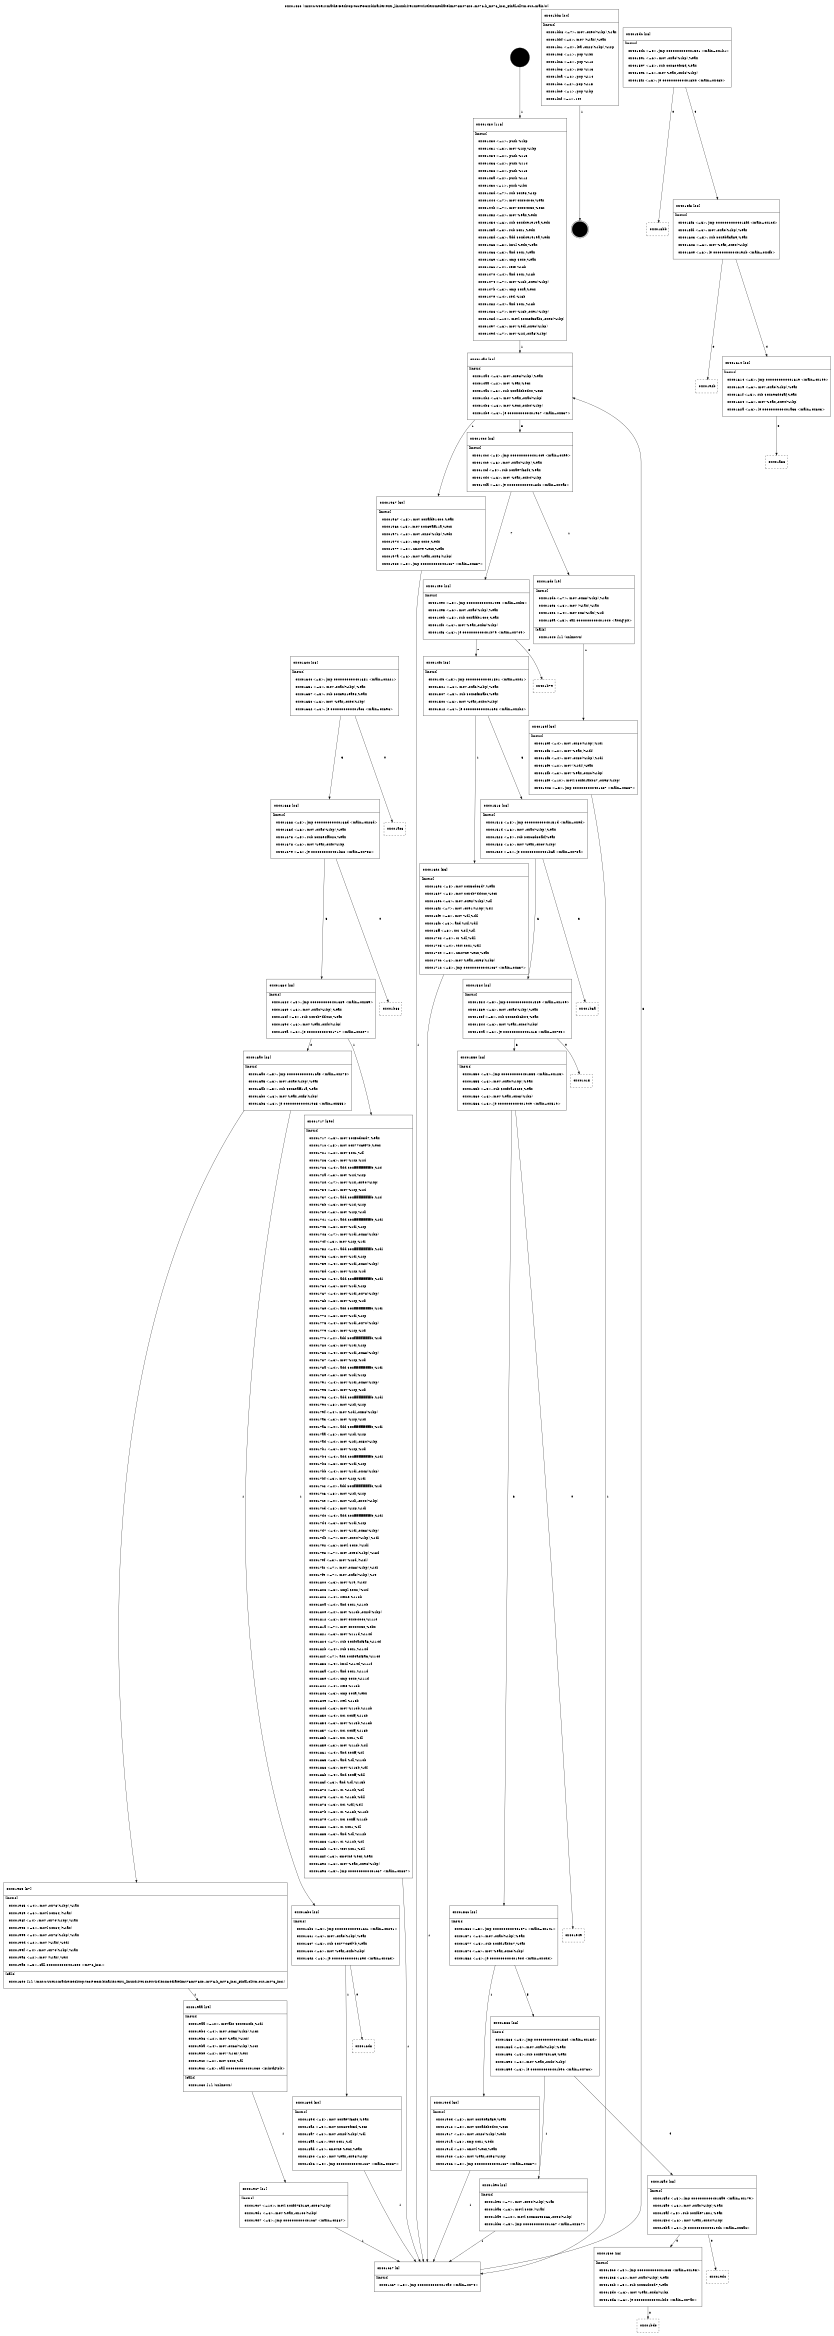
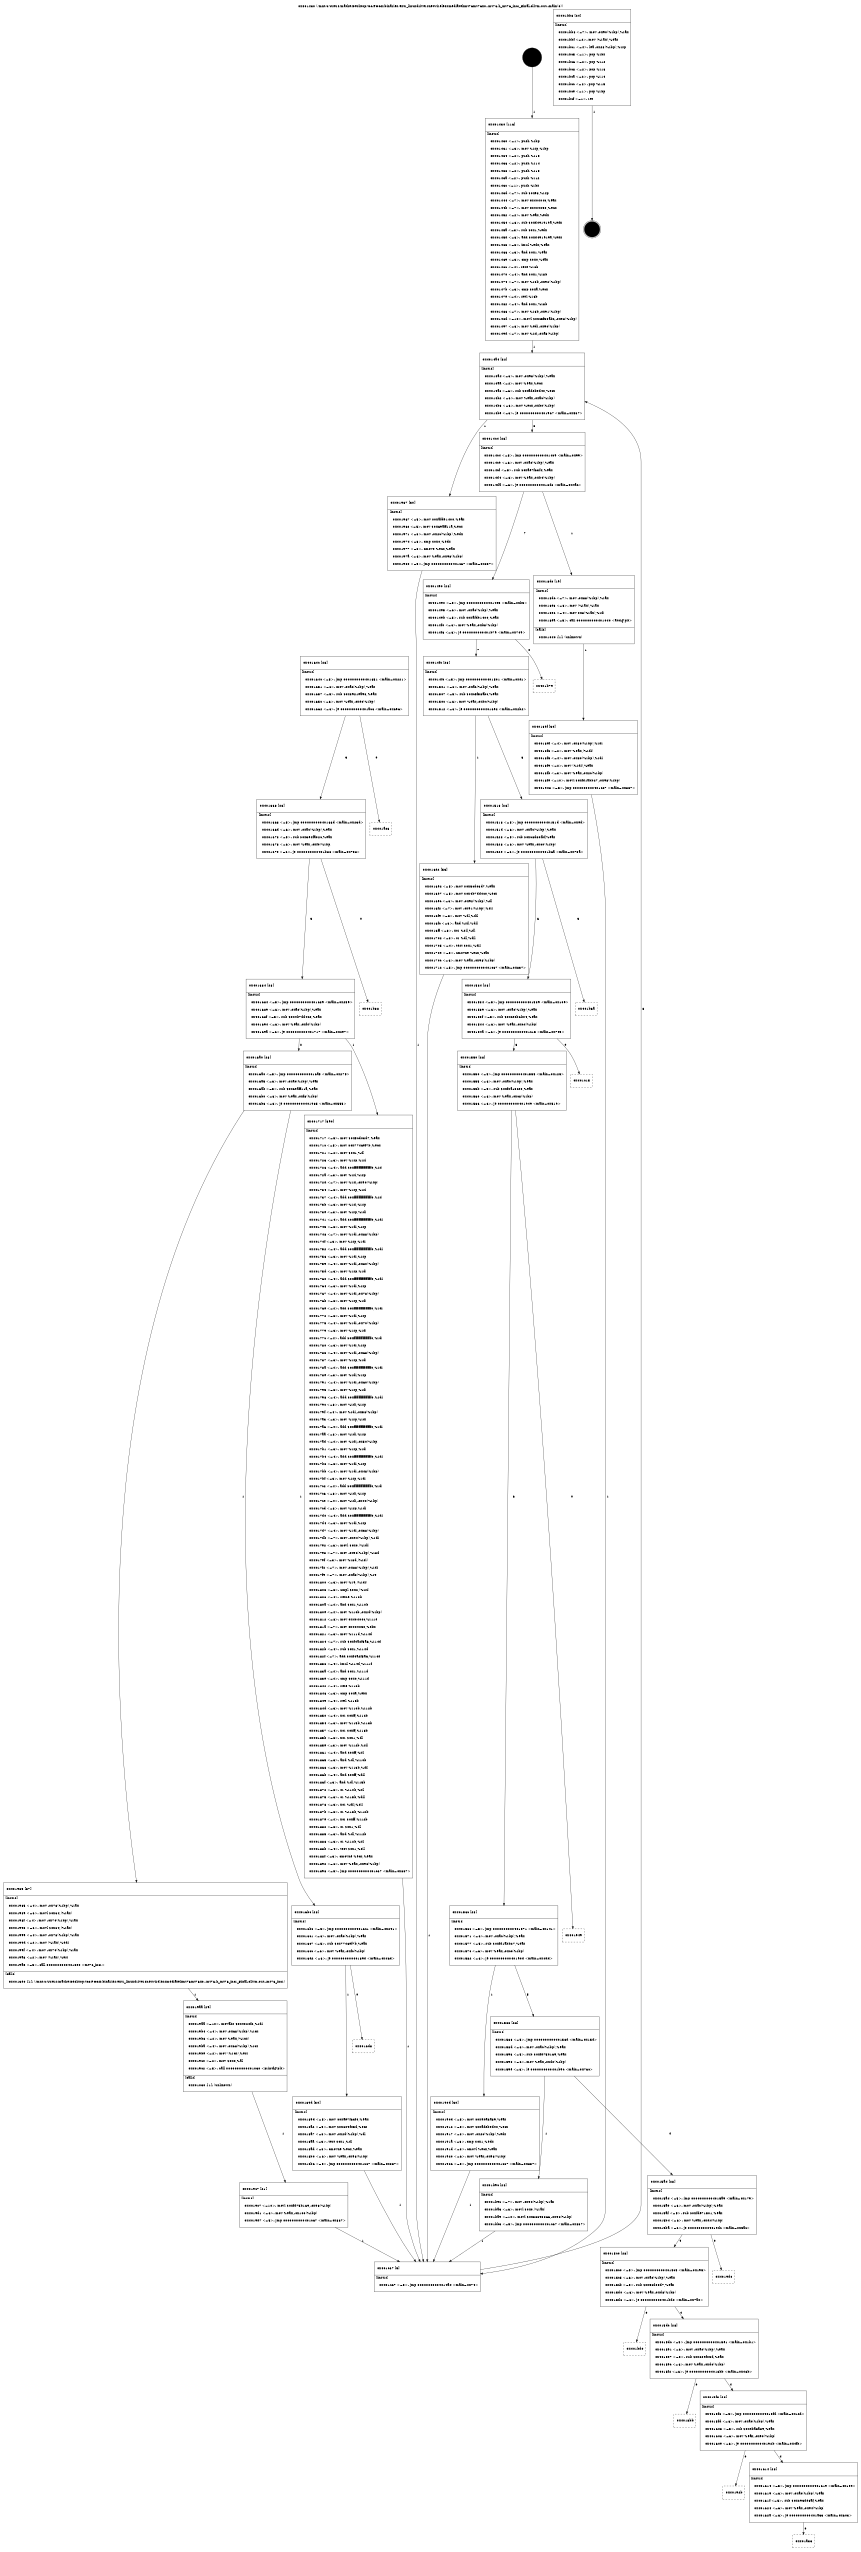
none -> (678, 2312)
